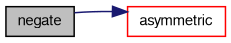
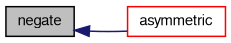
(93, 12) -> (108, 32)
